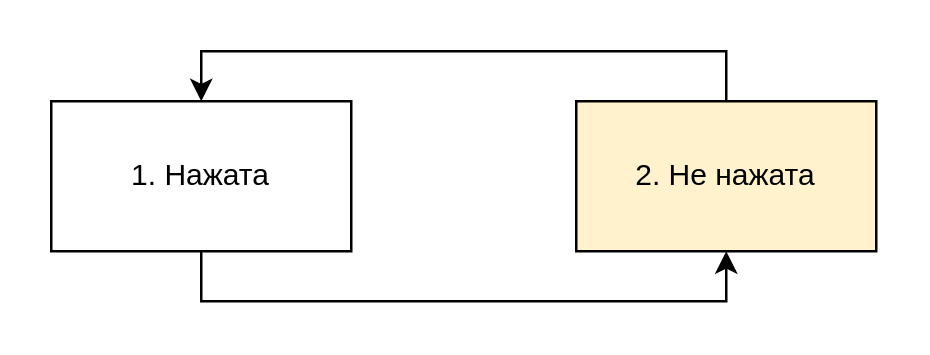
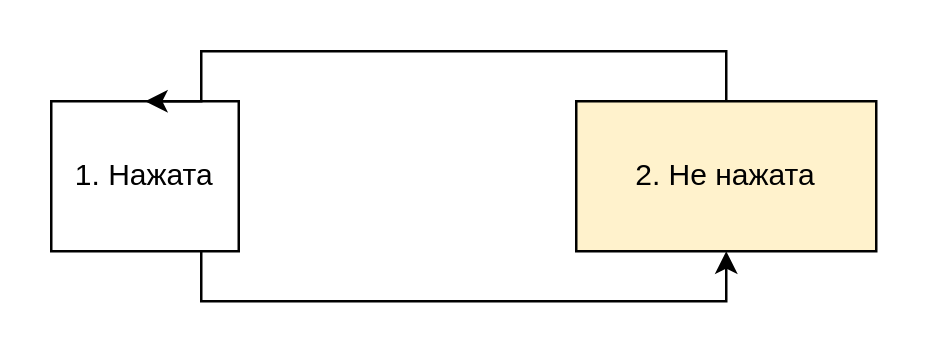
(201, 176) -> (145, 176)
